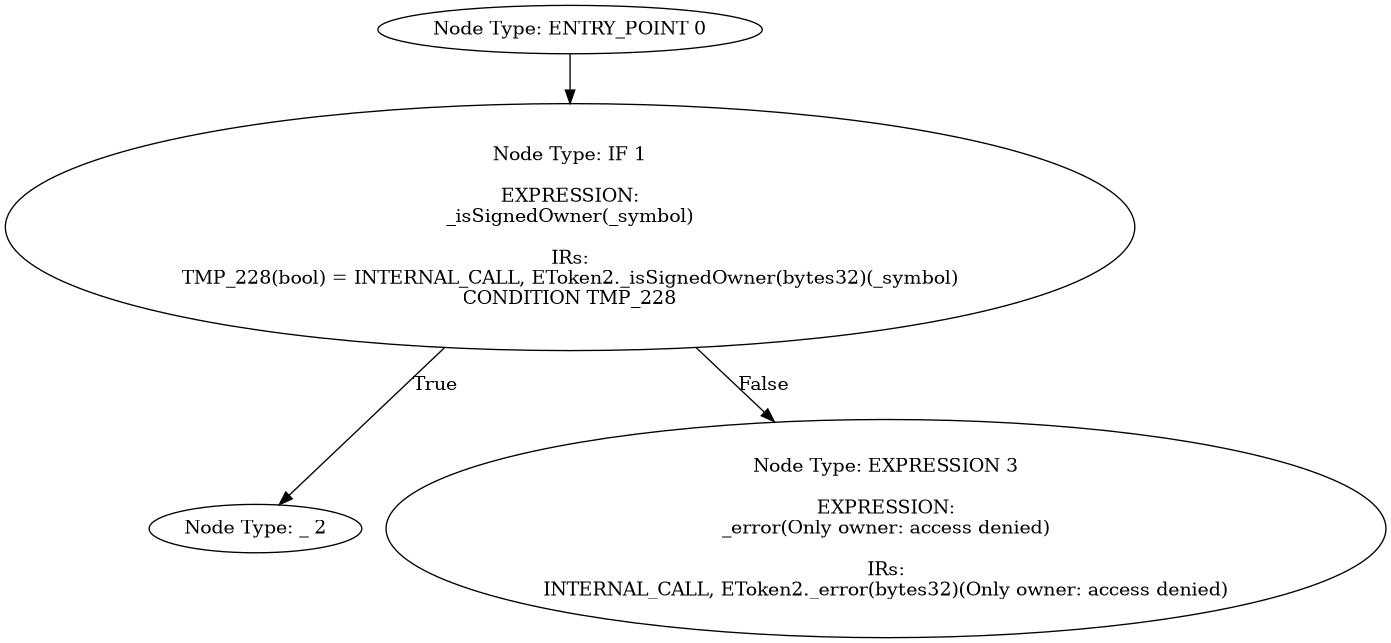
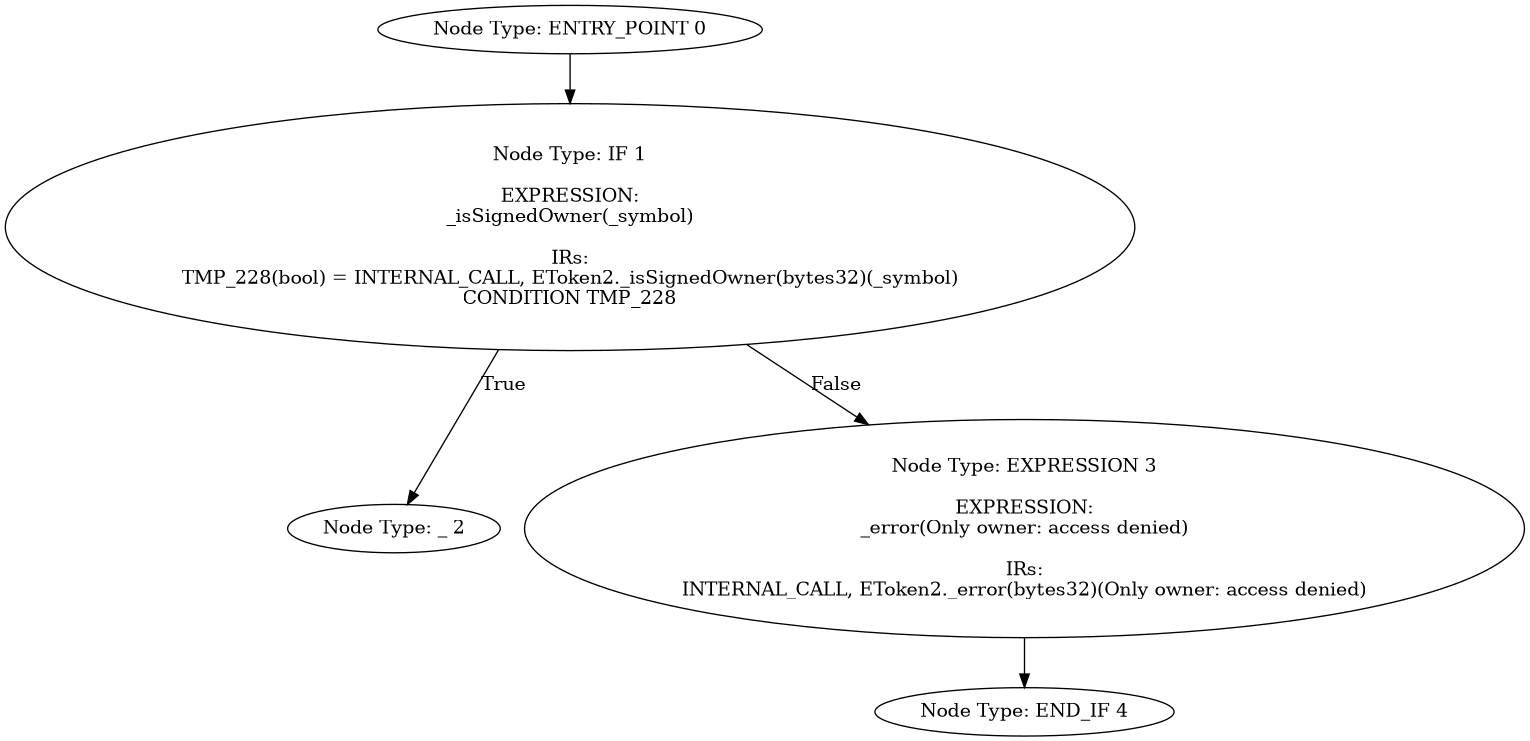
none -> (1024, 712)
